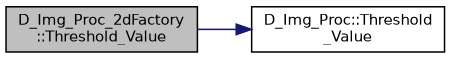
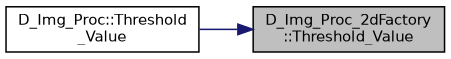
(217, 29) -> (219, 29)
